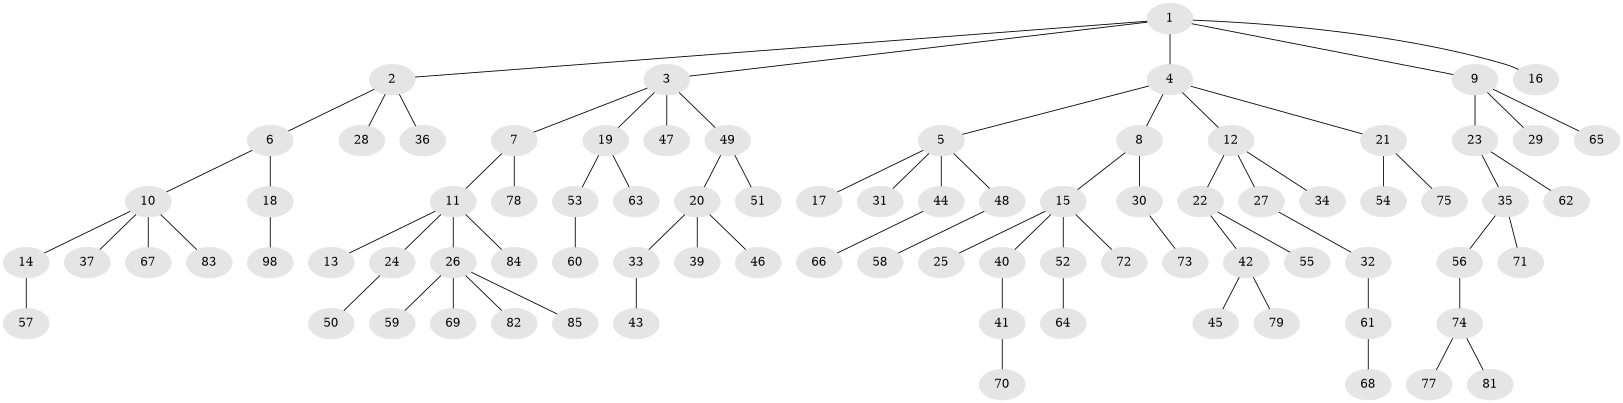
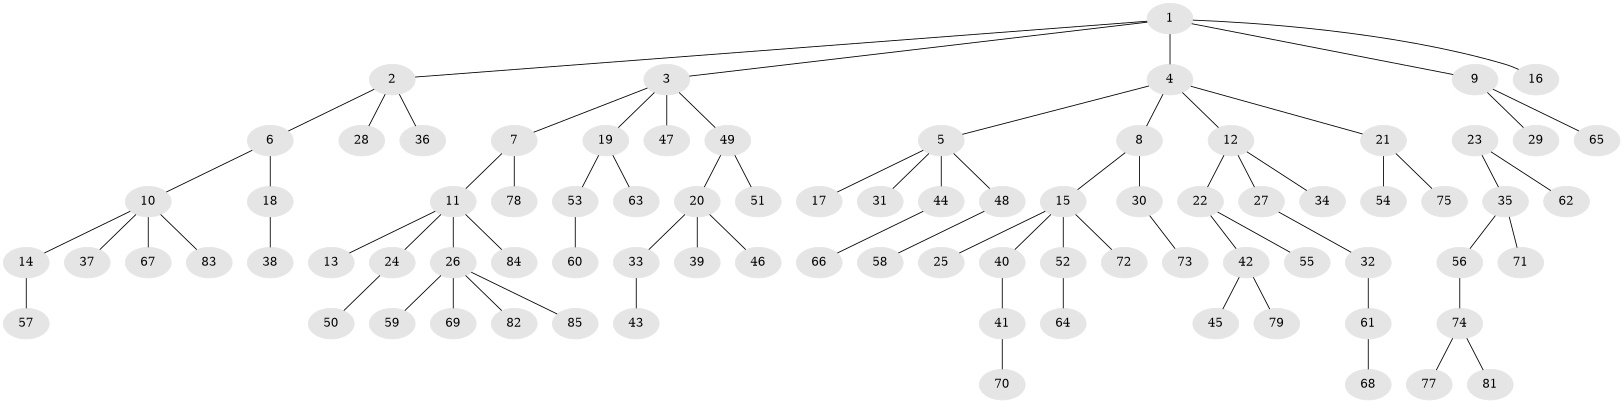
(1475, 110) -> none
(270, 263) -> (270, 263)
